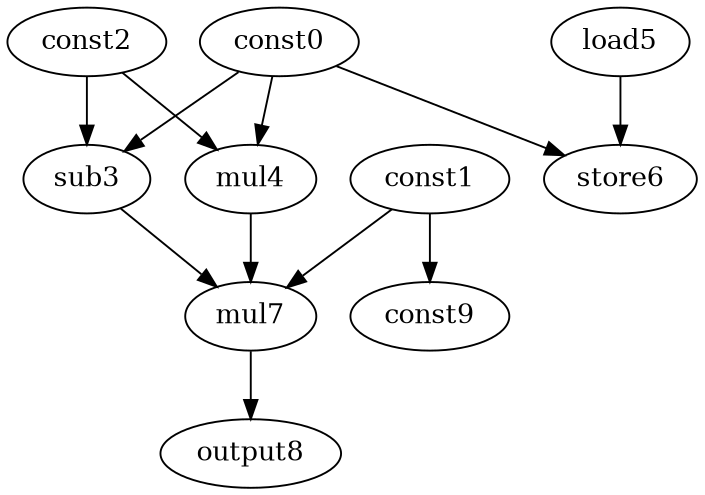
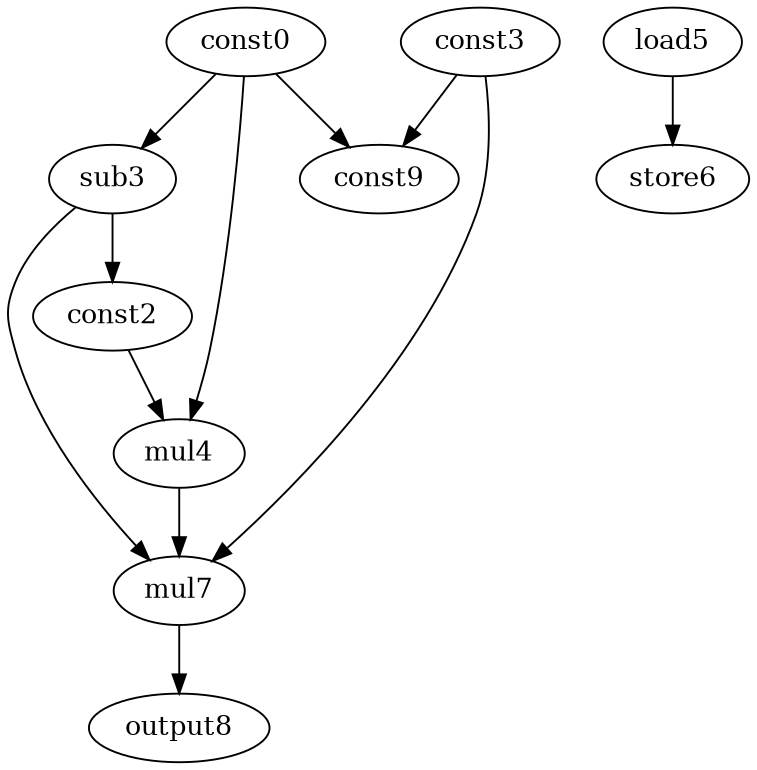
(87, 101) -> (113, 238)
(441, 107) -> (306, 104)
(430, 179) -> (480, 42)
